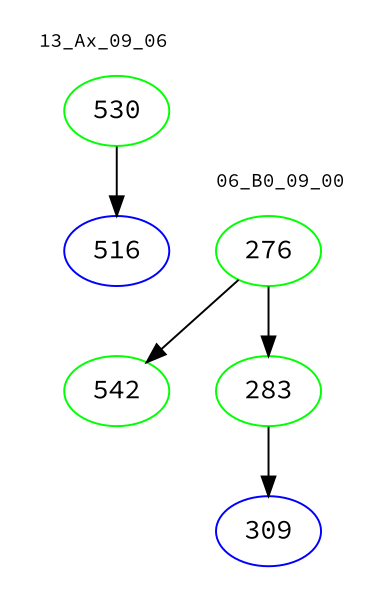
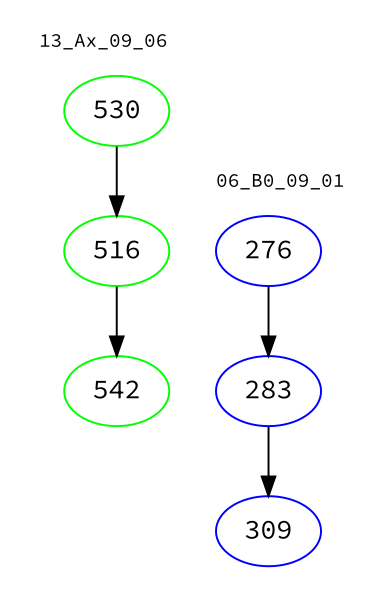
(281, 182) -> (281, 182)
(117, 251) -> (117, 251)
(269, 251) -> (269, 251)
(213, 302) -> (117, 312)
(269, 391) -> (269, 391)
